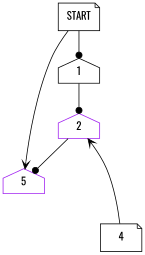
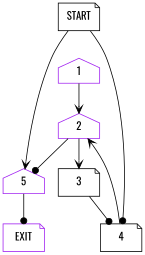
(79, 41) -> (121, 121)
(79, 72) -> (79, 72)
(79, 95) -> (79, 95)
none -> (79, 182)
none -> (24, 238)
